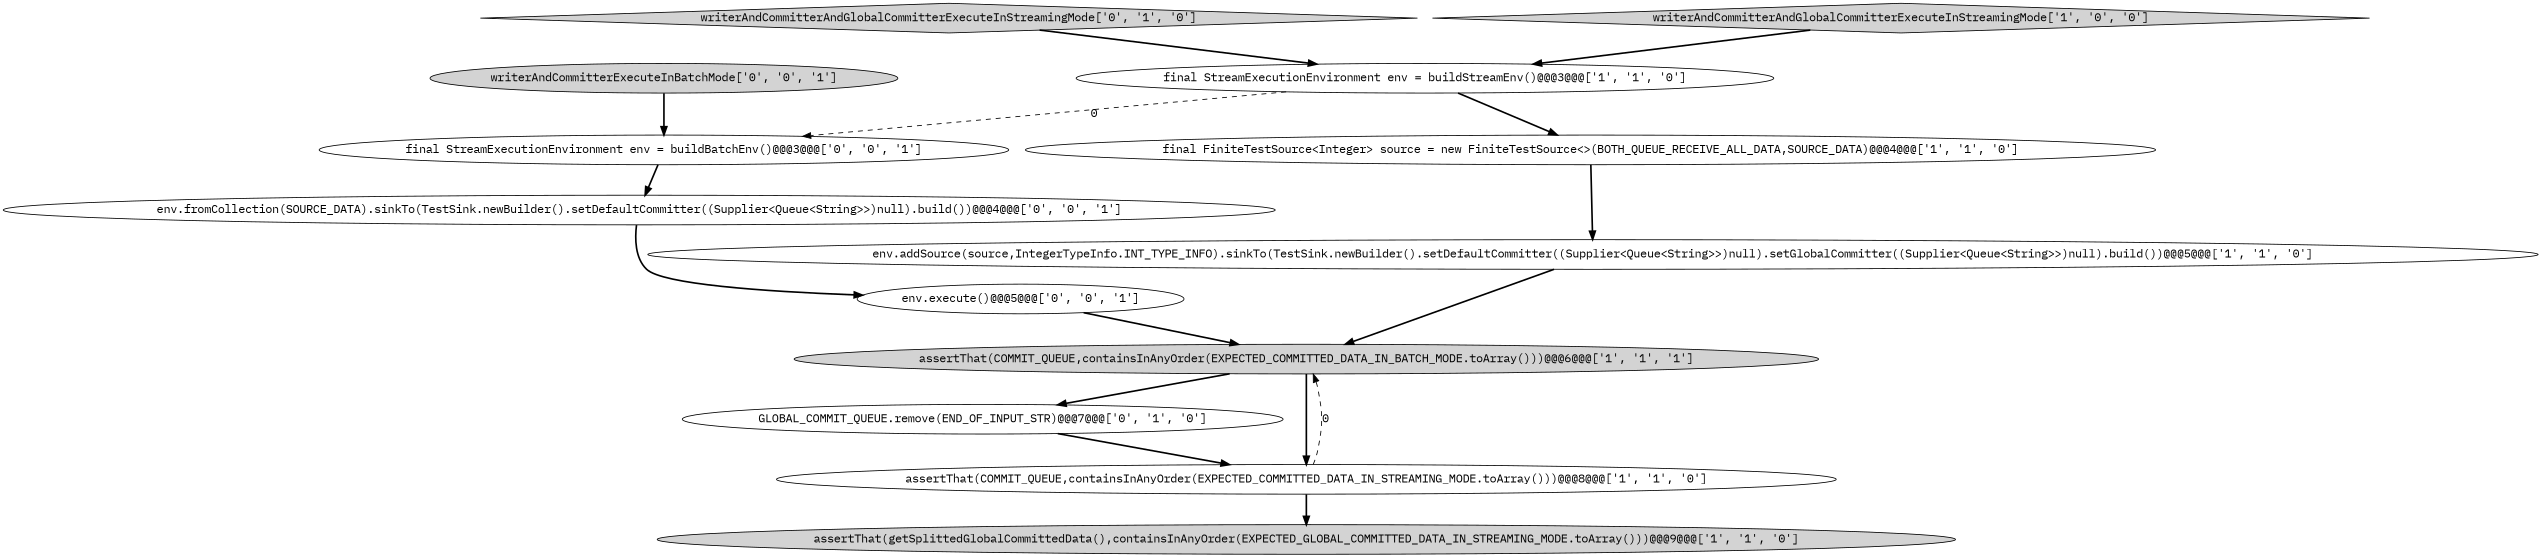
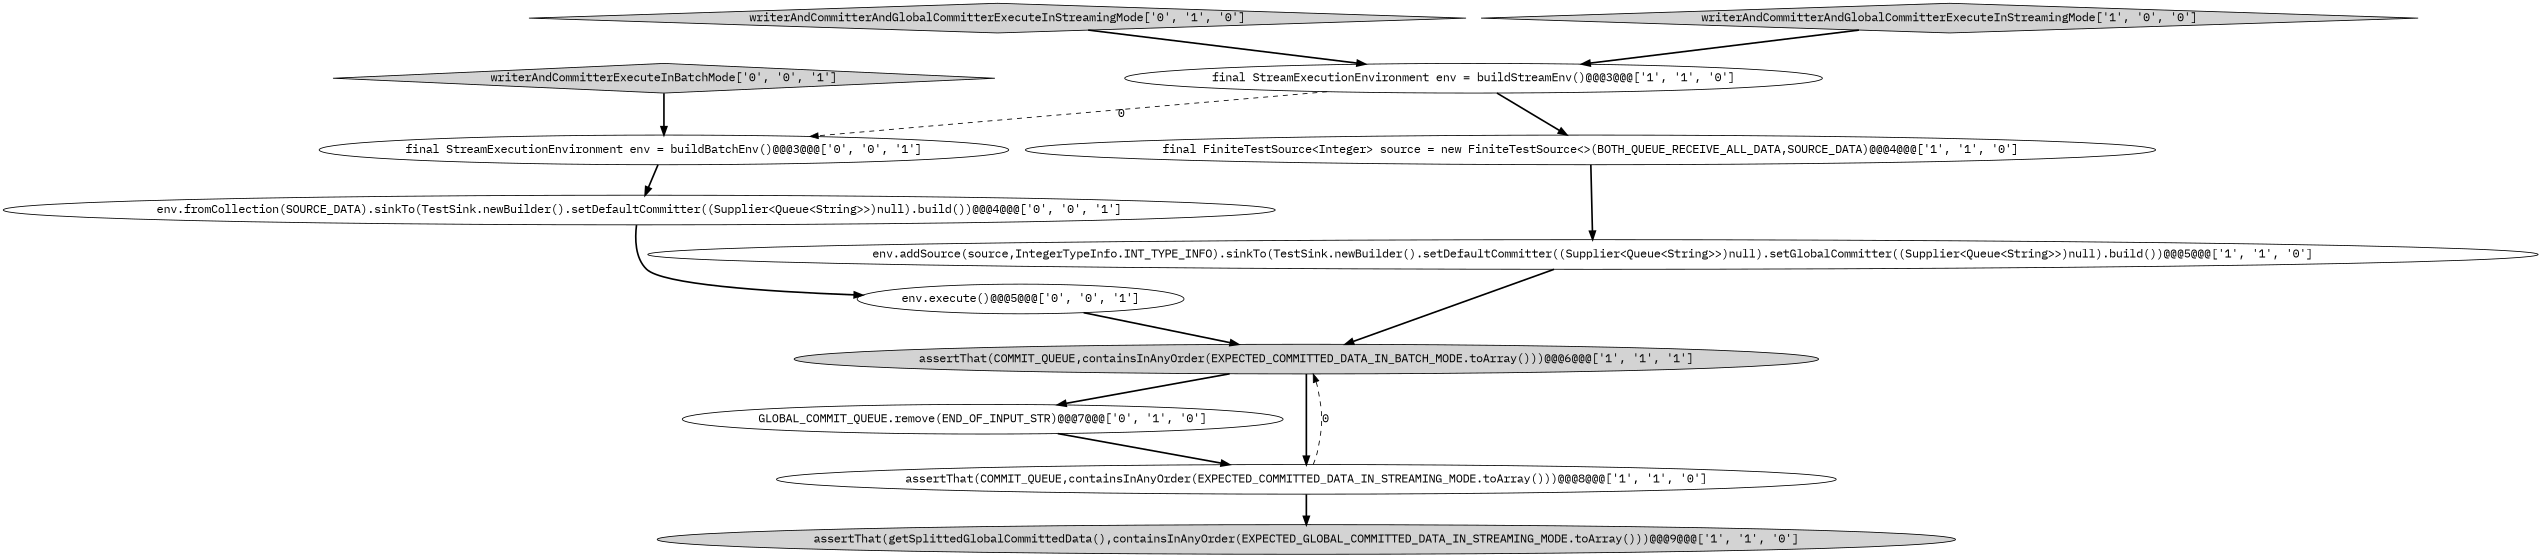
(664, 78) -> (664, 78)
